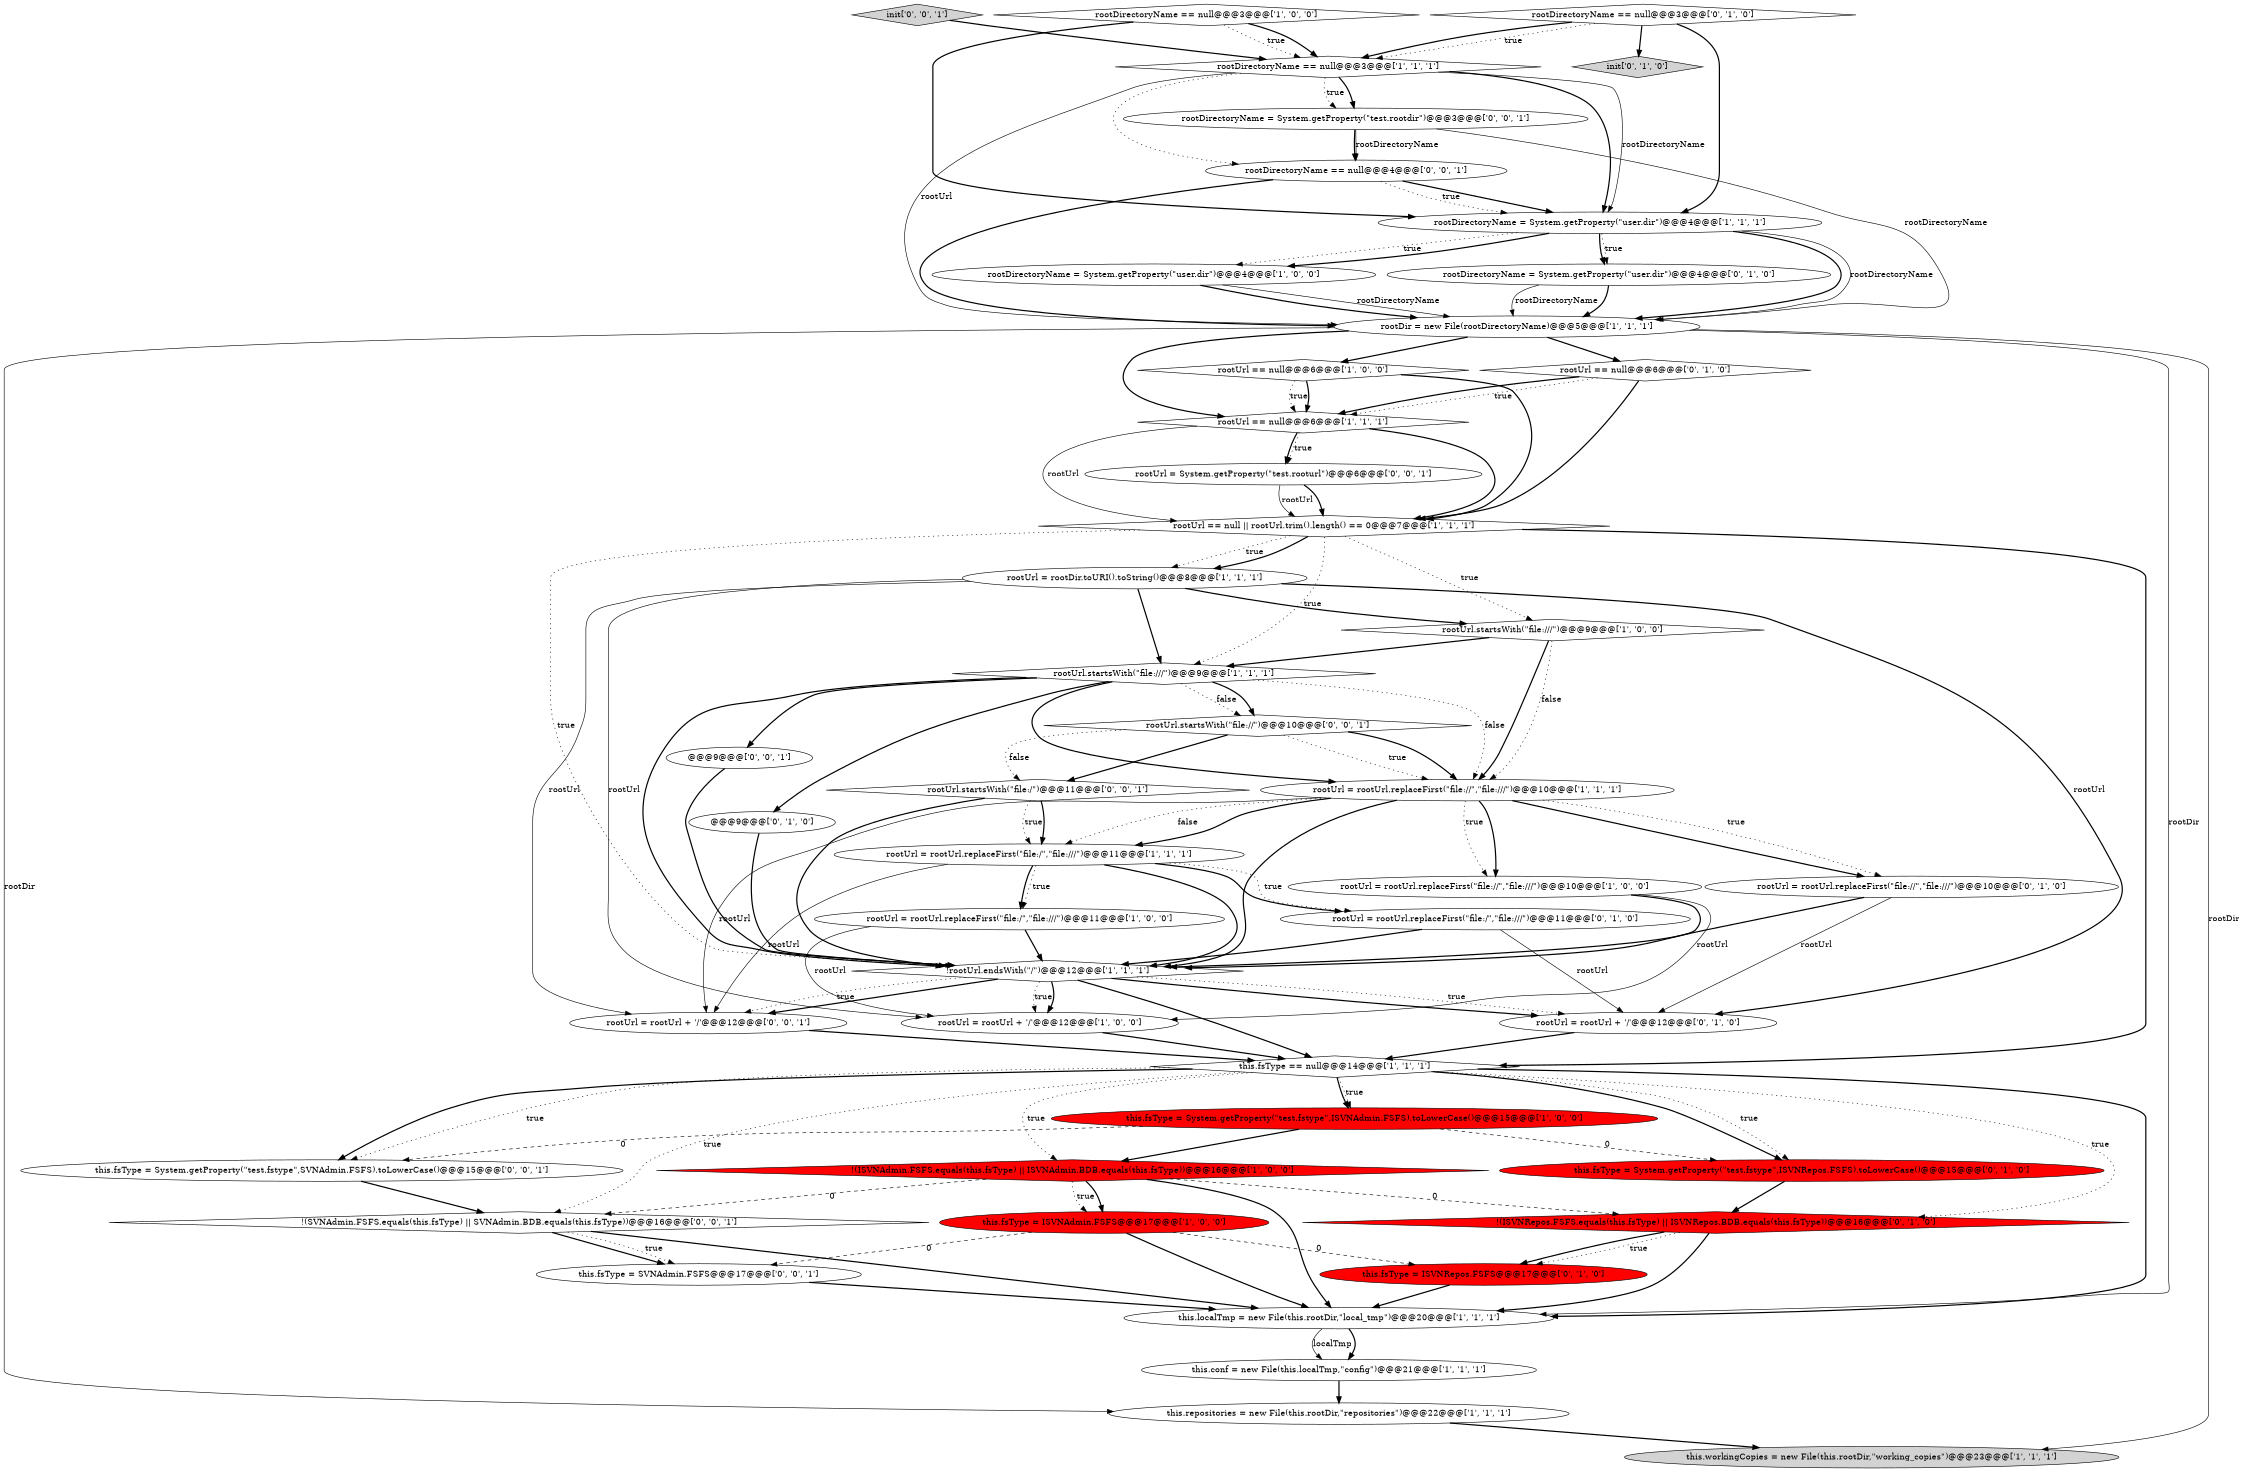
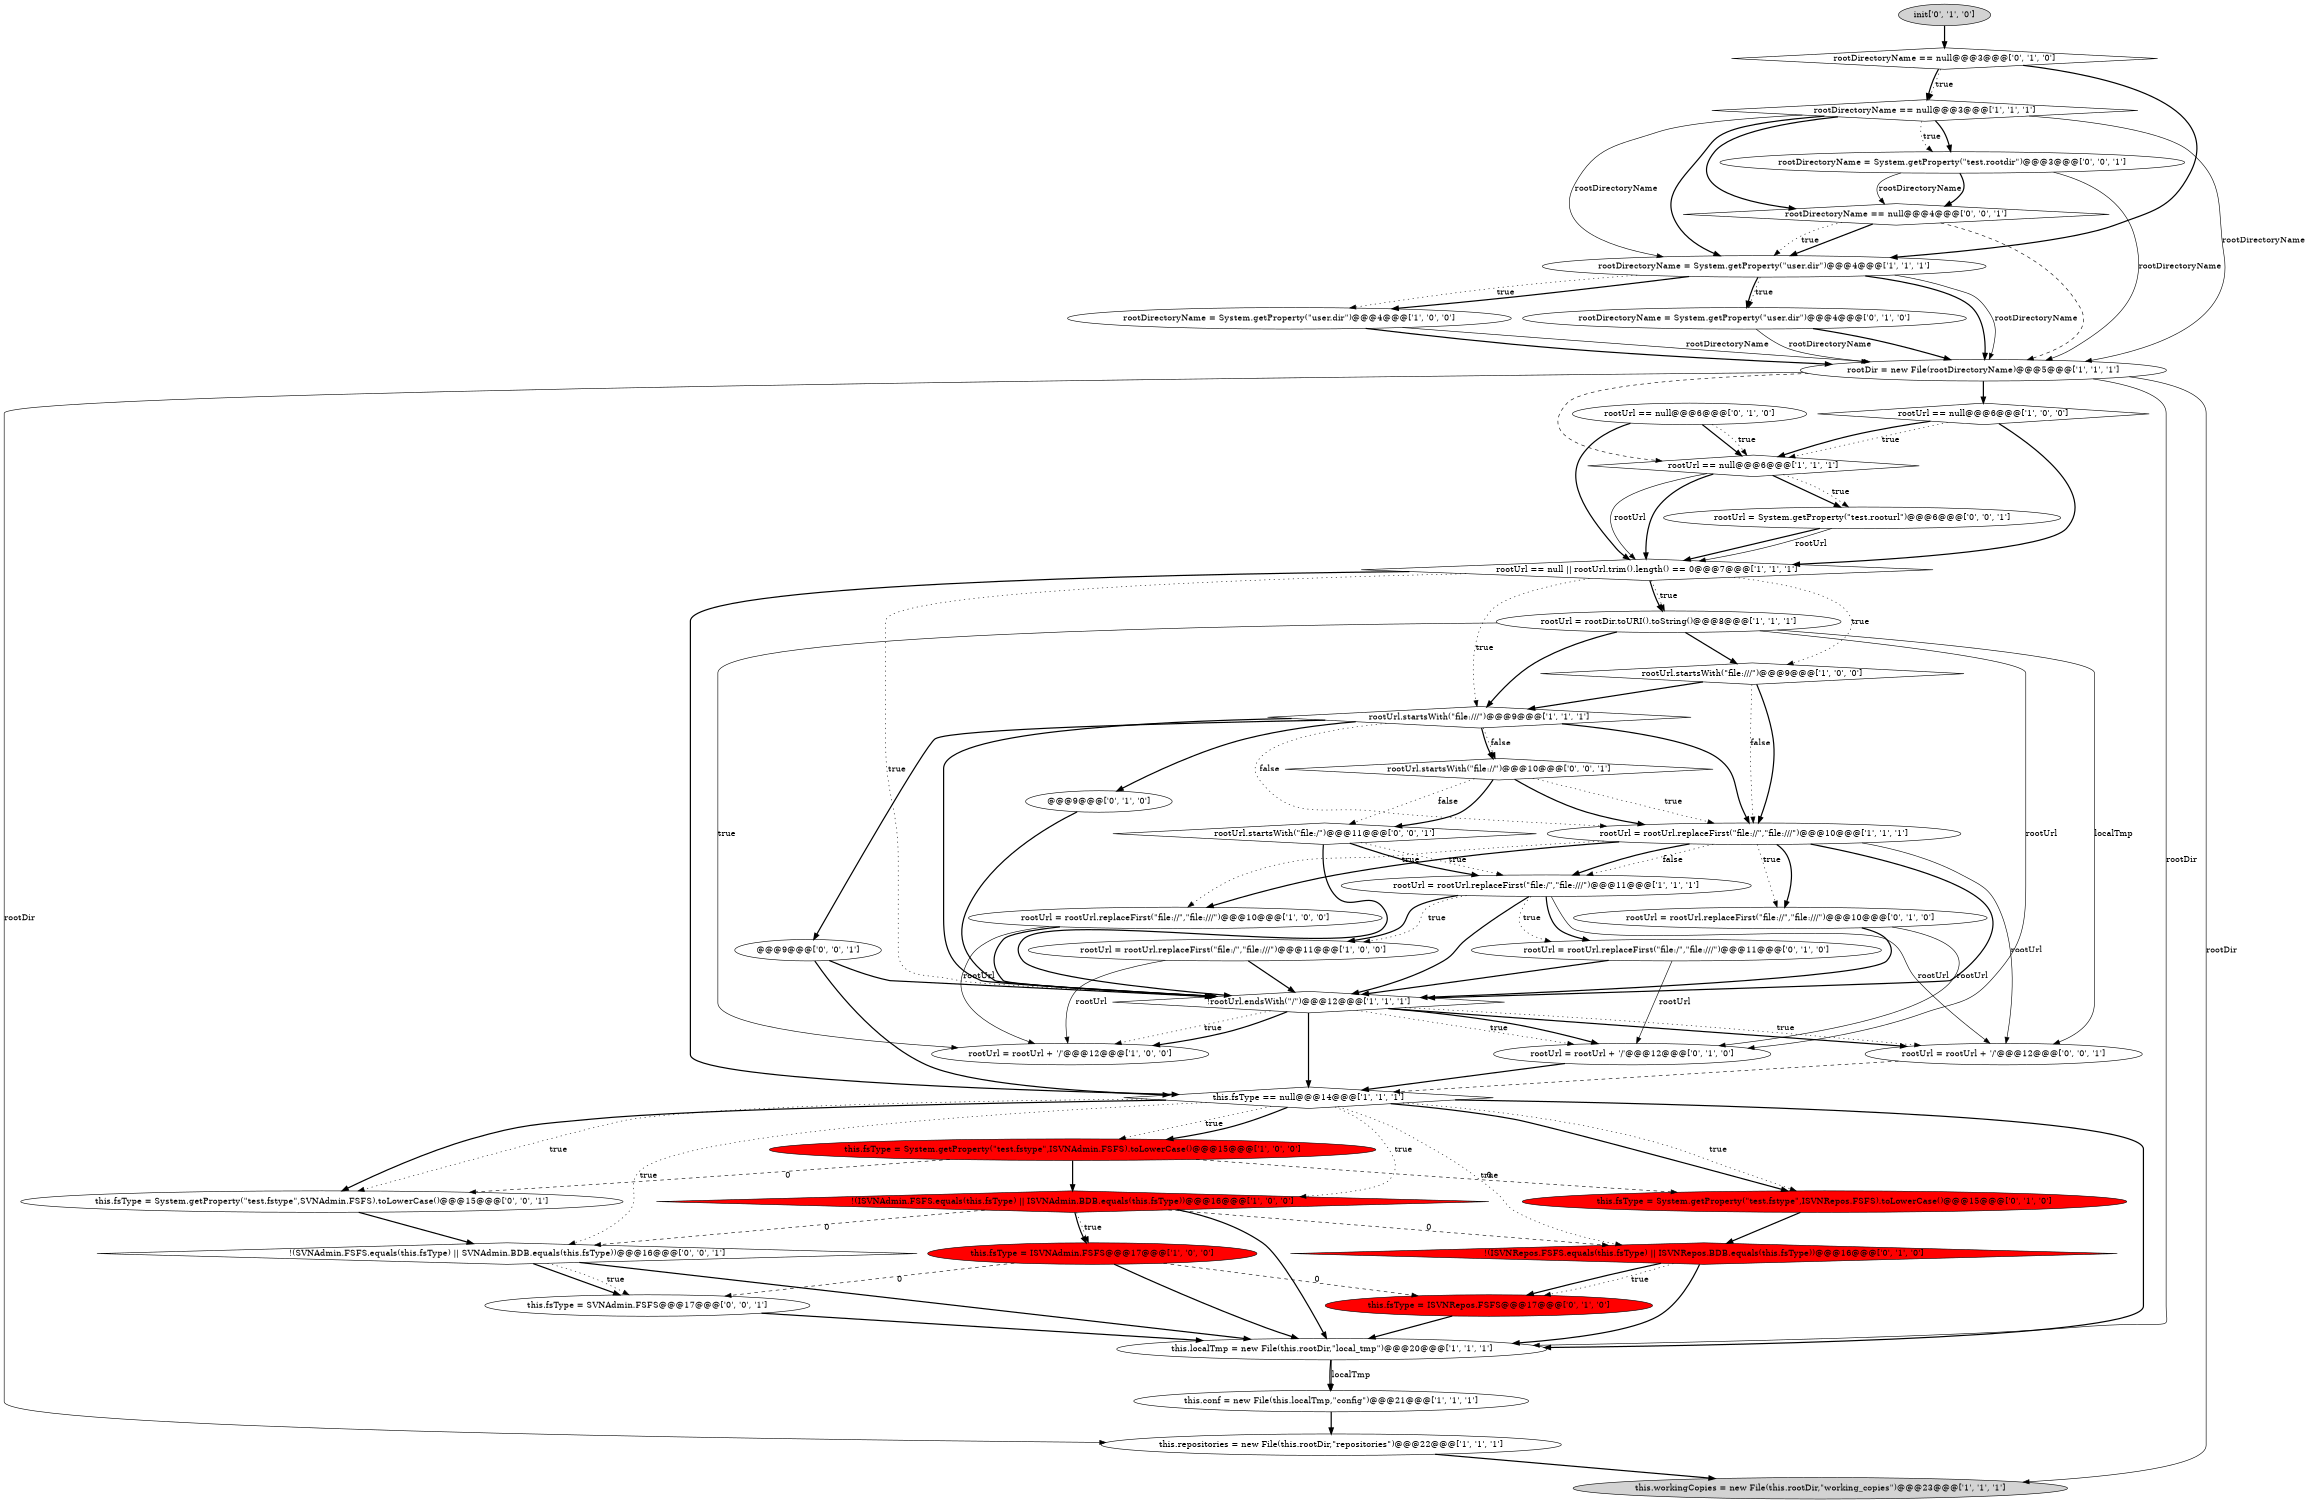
(917, 15) -> none
(1206, 15) -> none
(1641, 38) -> (1945, 34)
(1638, 67) -> (1945, 15)
(1114, 114) -> (1720, 147)
(1356, 171) -> (1896, 214)
(937, 197) -> (2264, 240)
(935, 290) -> (2052, 274)
(1176, 345) -> (1621, 387)
(1581, 348) -> none
(1645, 370) -> (1690, 414)
(1957, 695) -> (2026, 821)
(565, 790) -> (2114, 834)
(624, 790) -> (727, 834)
(1028, 1045) -> (1649, 1076)
(1190, 1045) -> (967, 1077)
